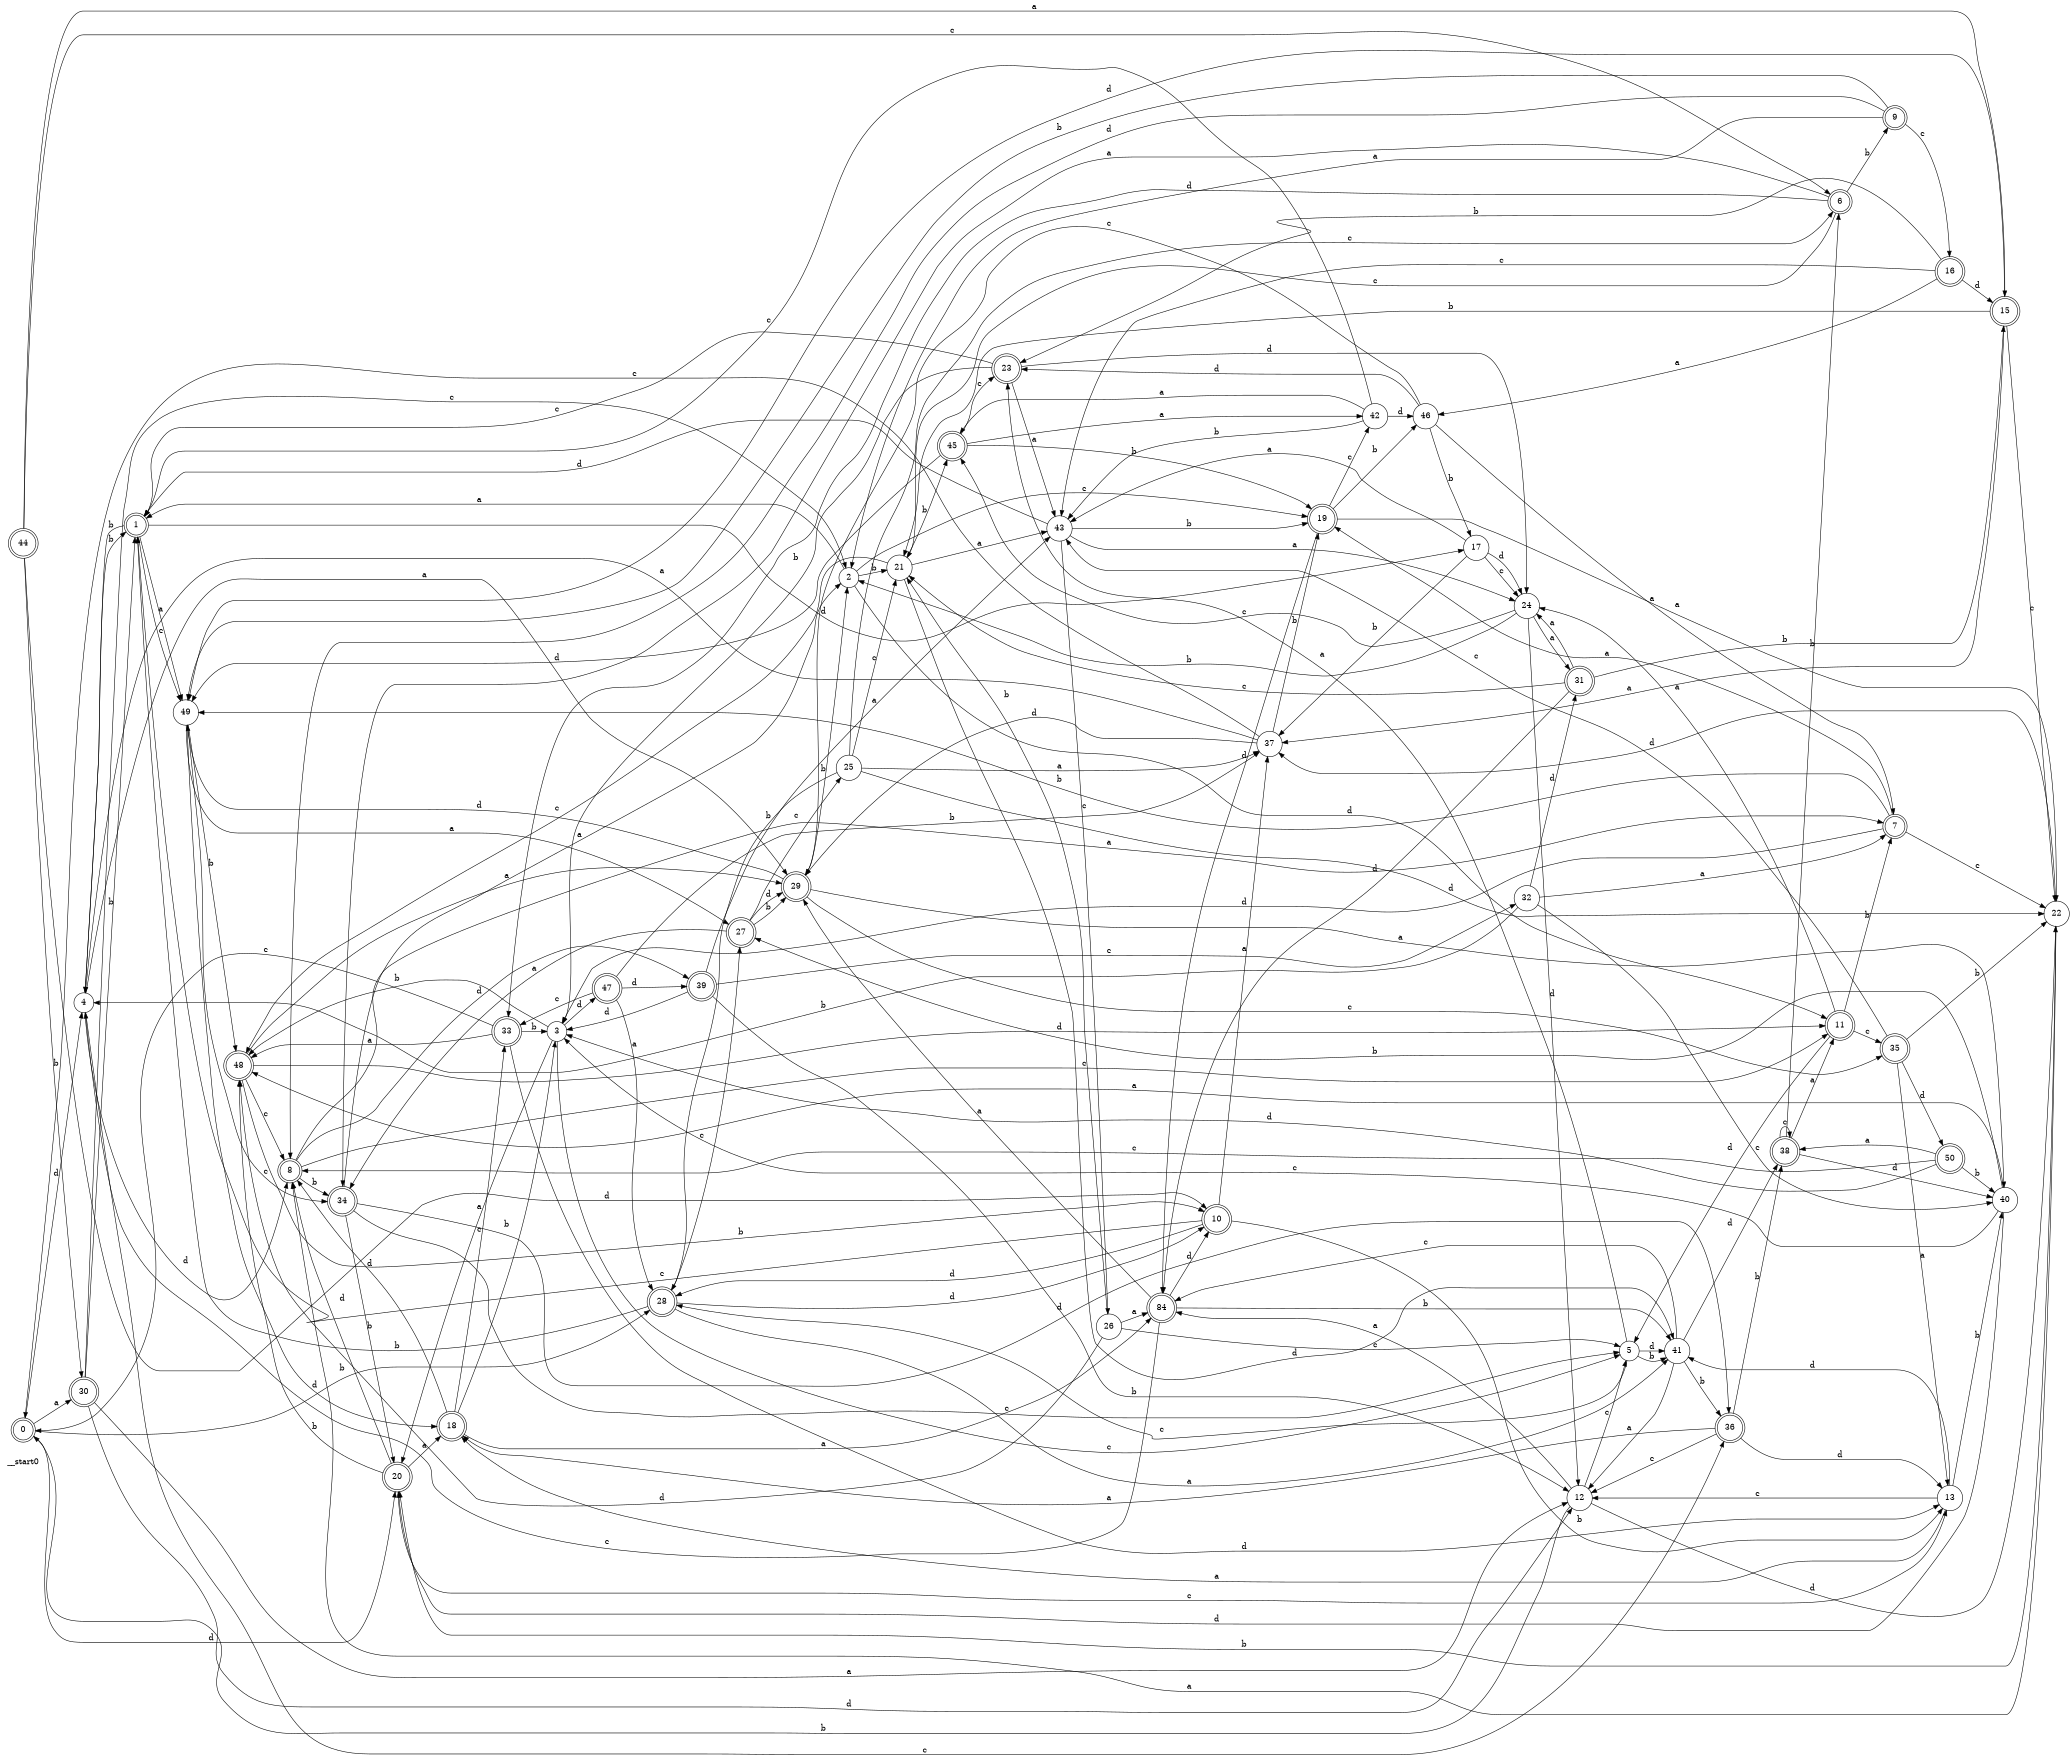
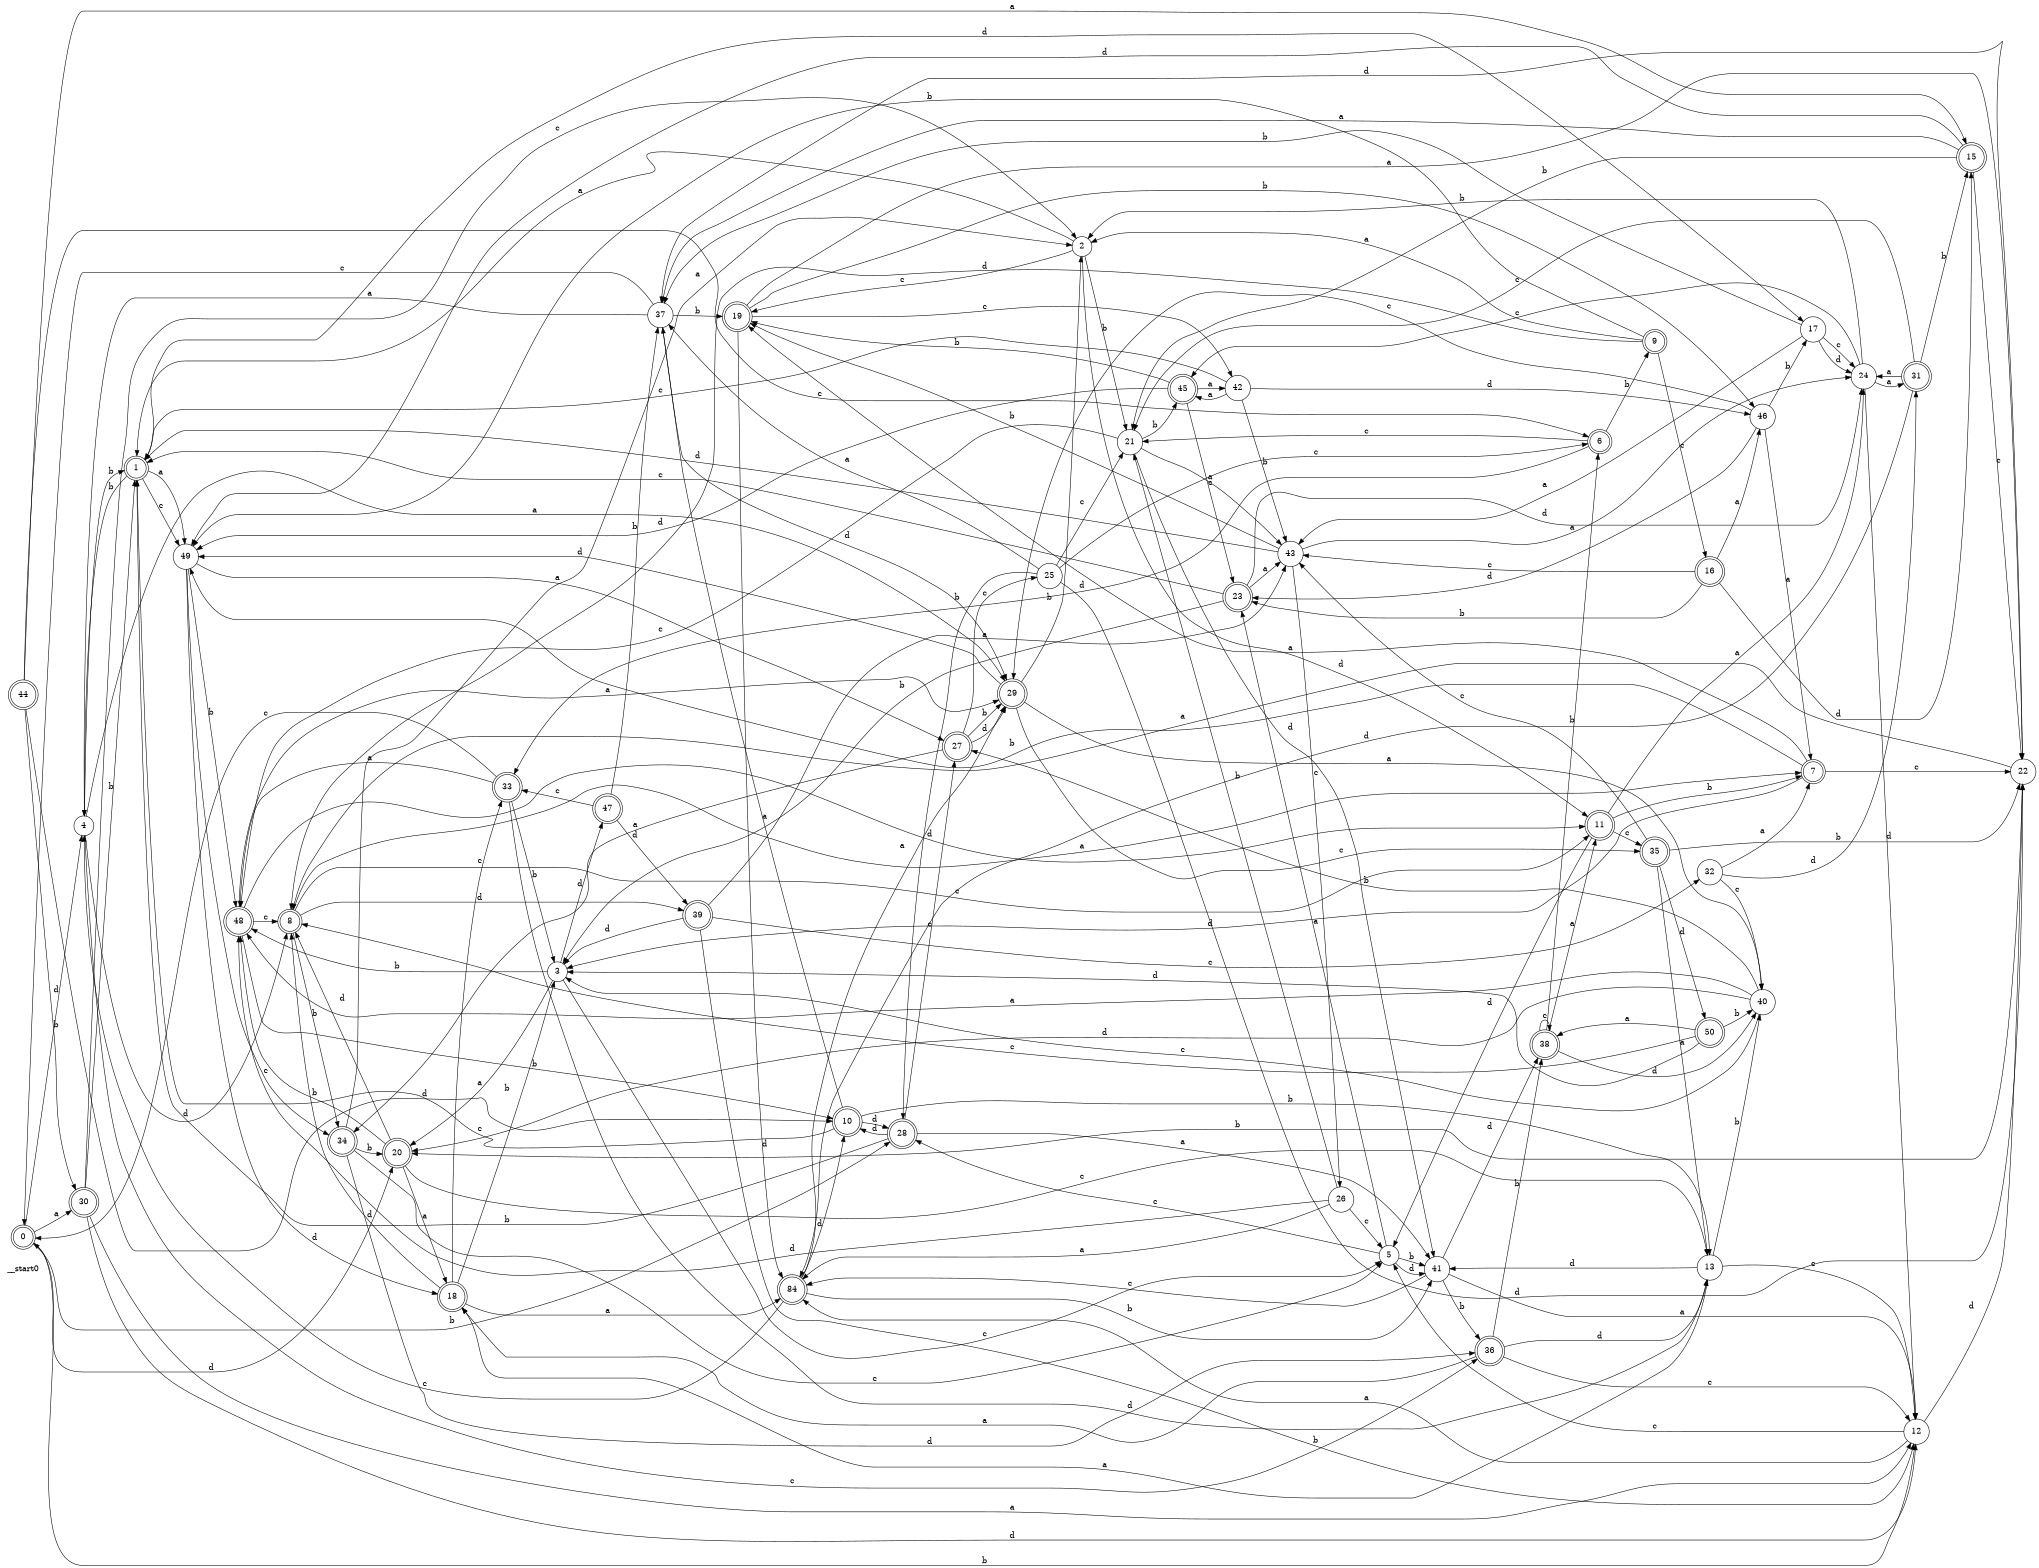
(885, 357) -> none
(809, 1014) -> none
(635, 1135) -> none
